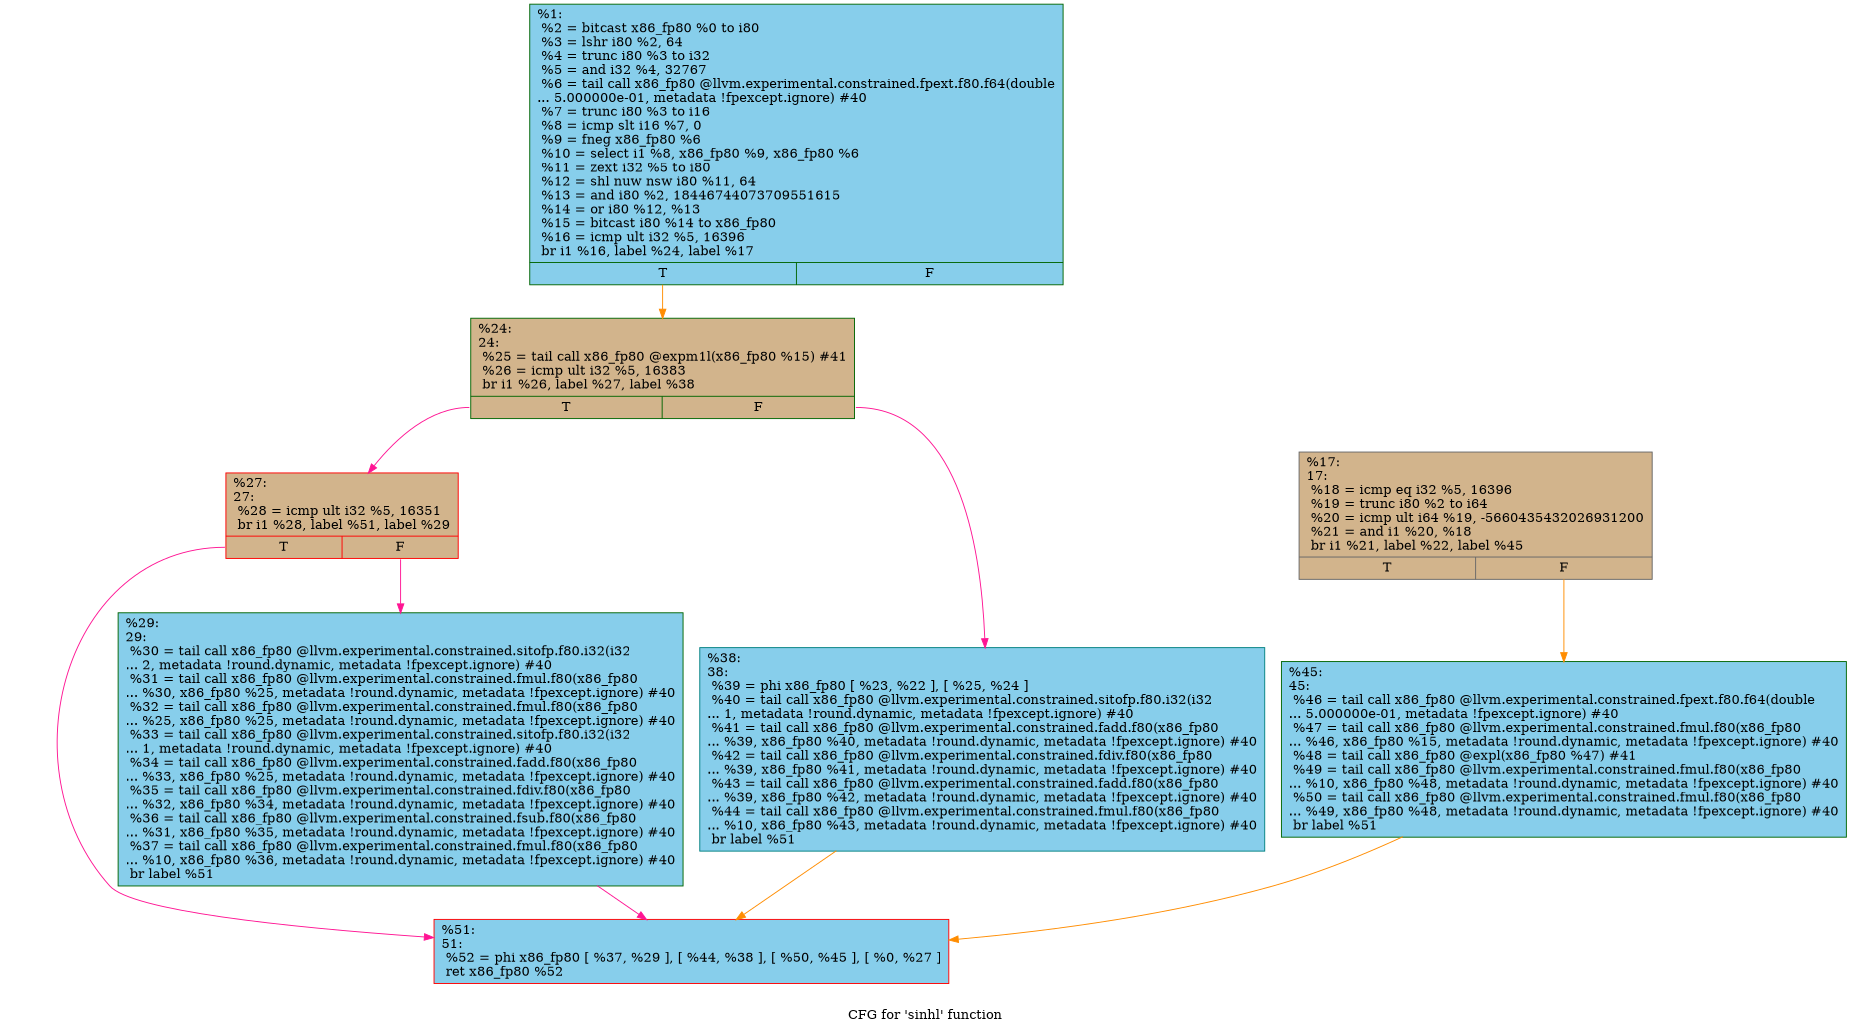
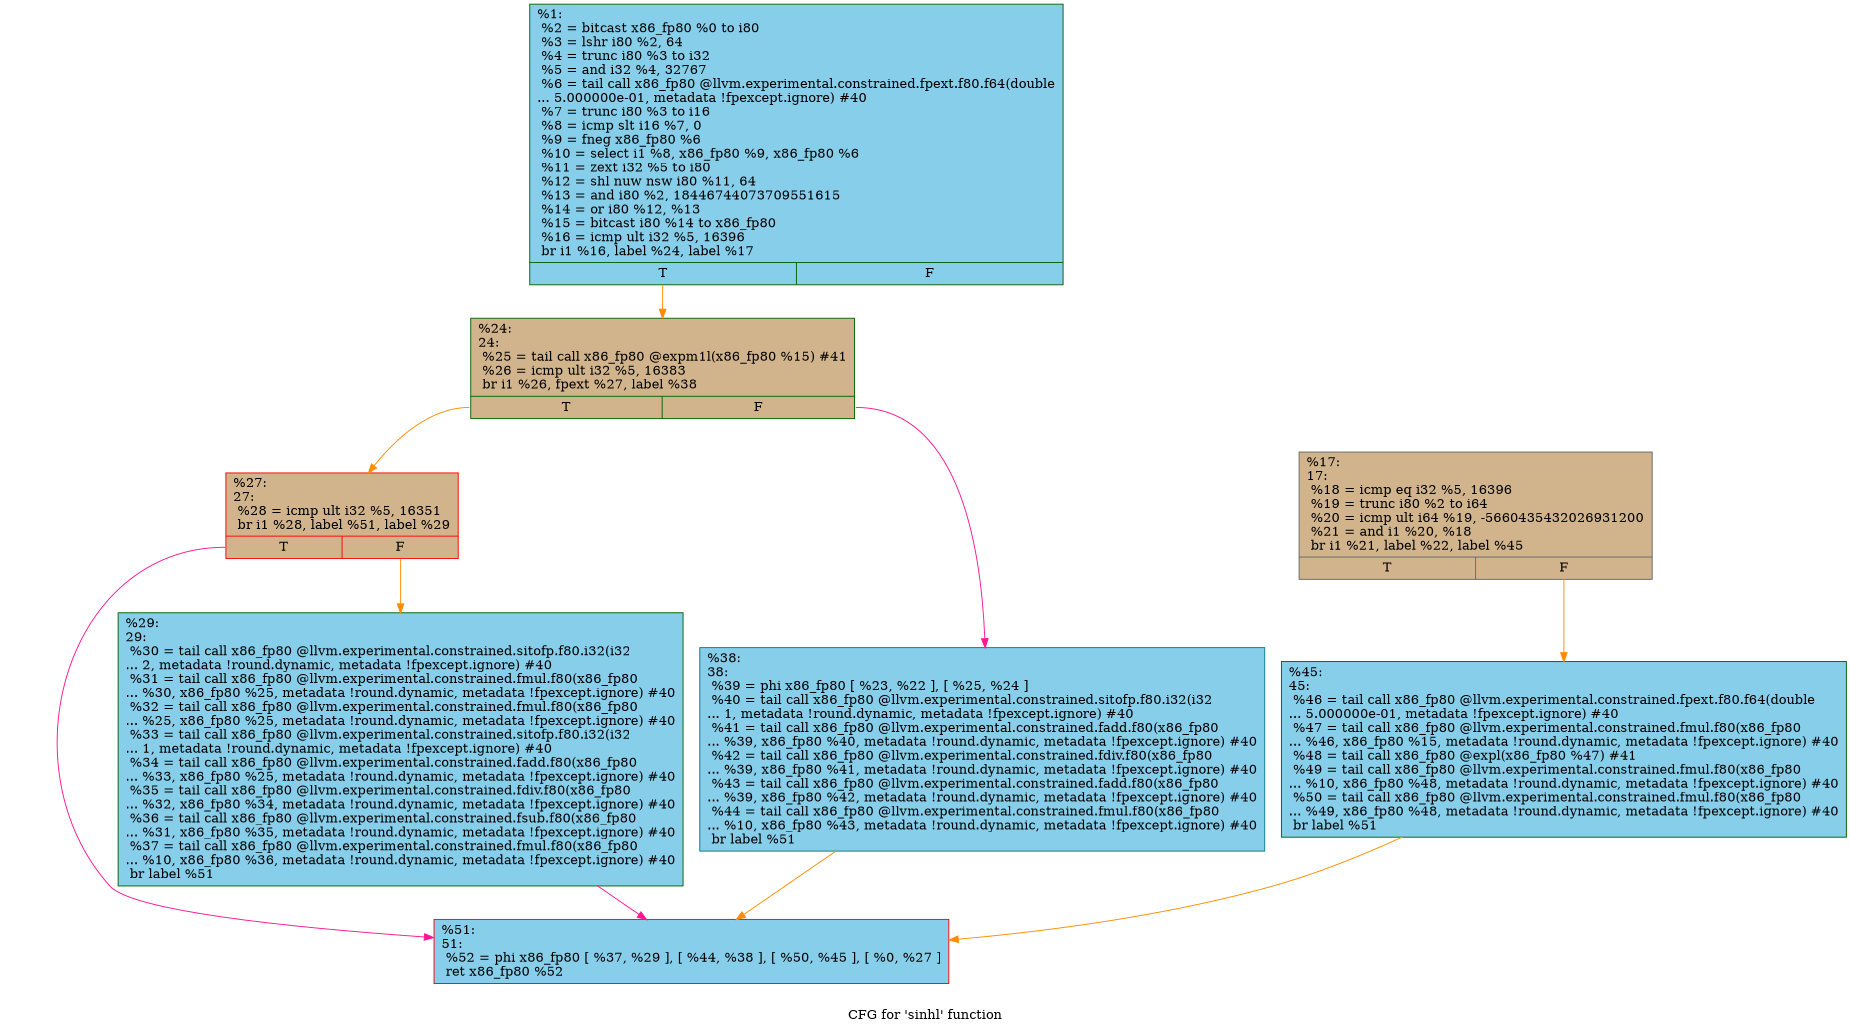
(587, 385) -> (588, 385)
(416, 426) -> (416, 426)
(401, 582) -> (401, 582)
